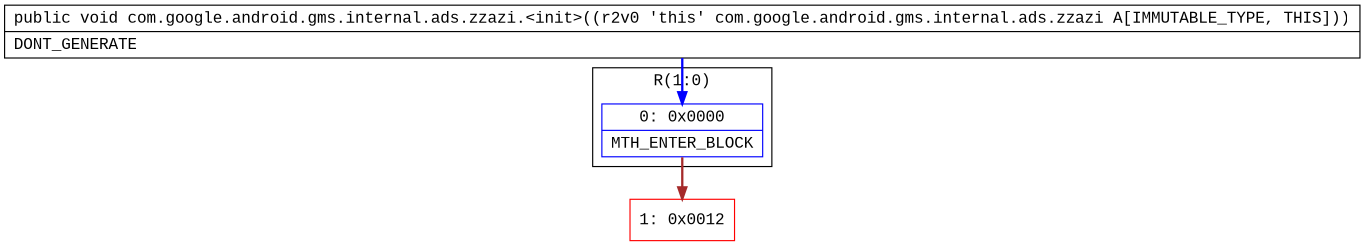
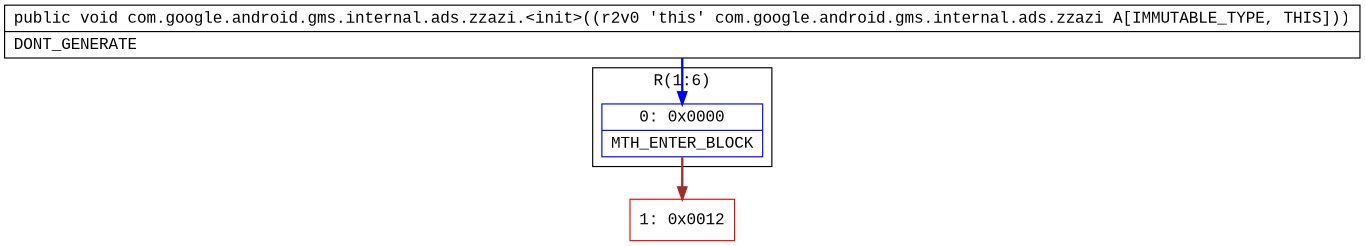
(682, 81) -> (682, 81)
